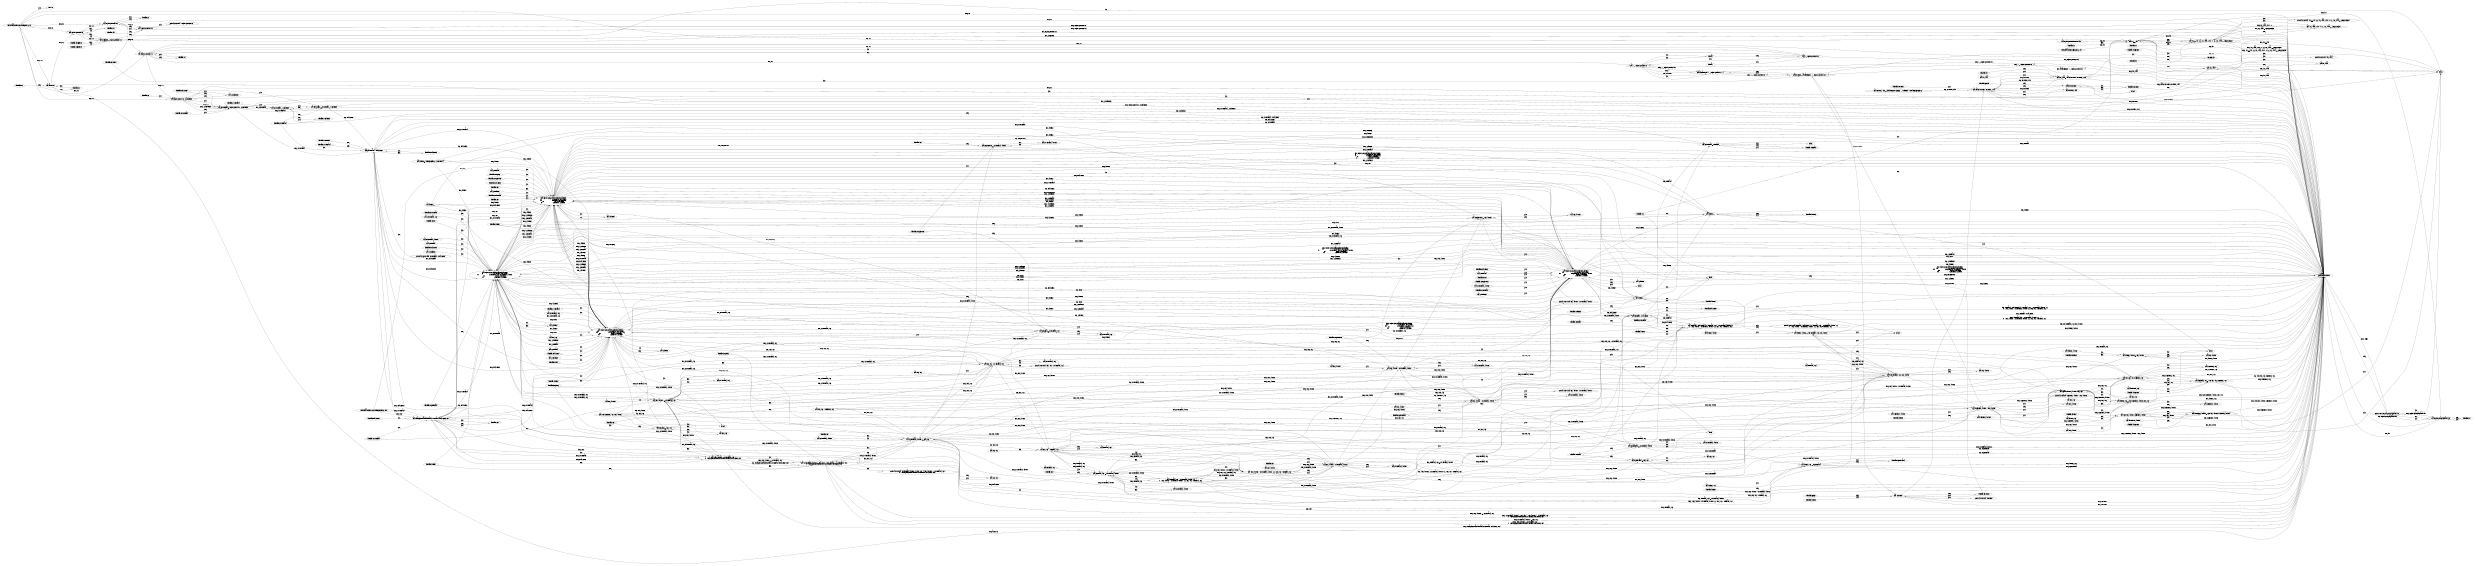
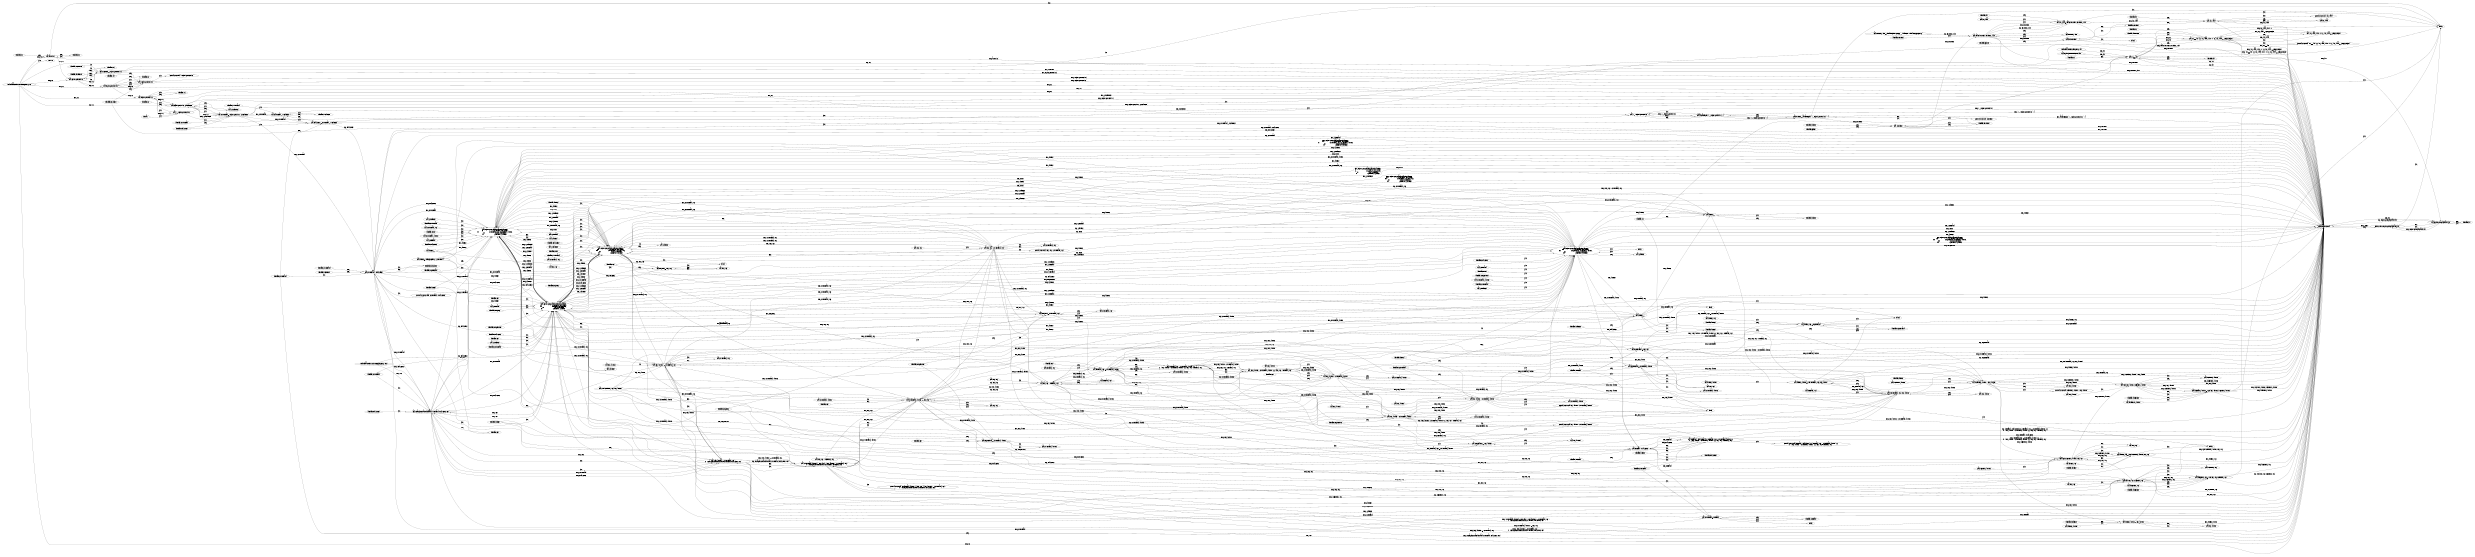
(1711, 57) -> none
(1667, 74) -> (1667, 118)
none -> (986, 393)
